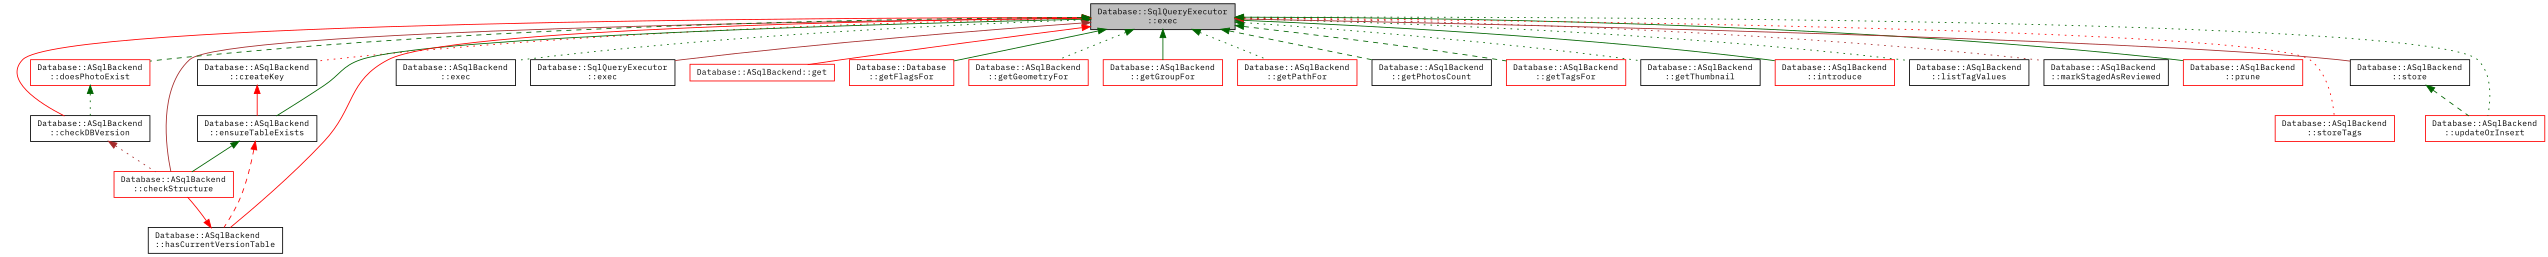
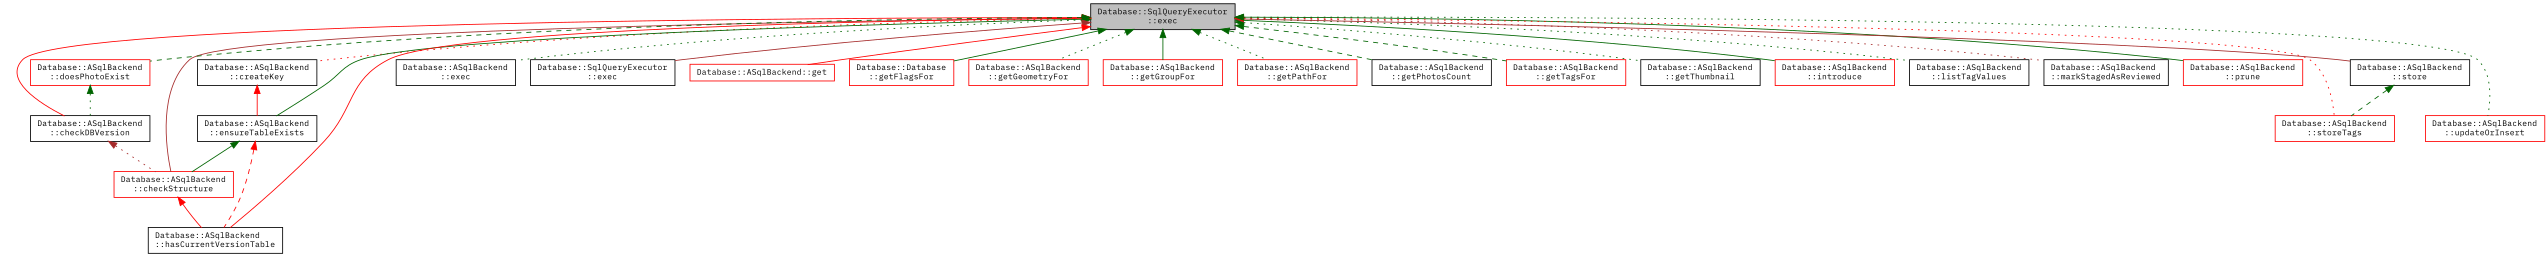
(2451, 103) -> (2369, 103)
(197, 209) -> (192, 216)
